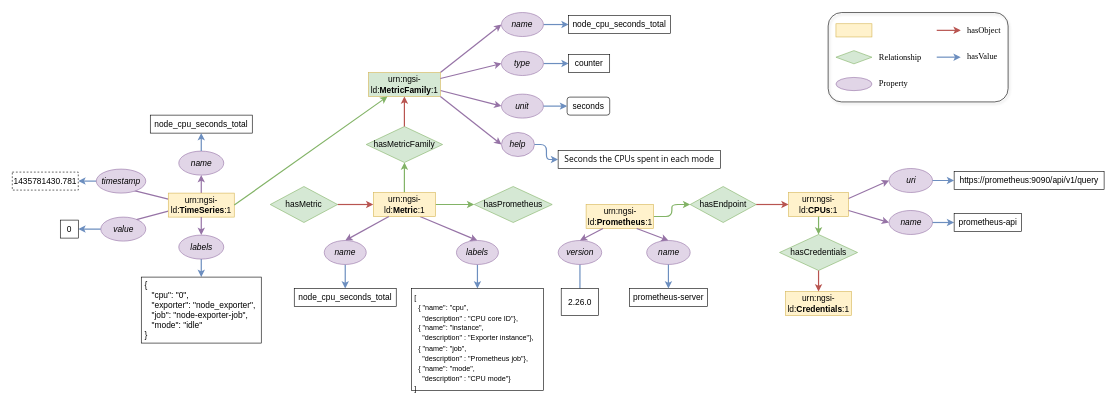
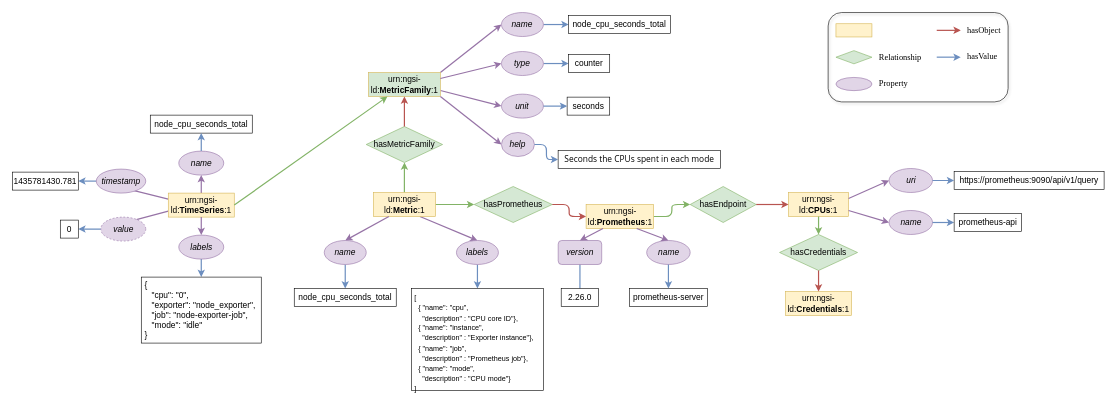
(589, 106) -> (589, 106)
(45, 181) -> (45, 181)
(304, 204) -> none
(353, 204) -> none
none -> (569, 209)
(123, 229) -> (123, 229)
(580, 252) -> (580, 252)
(580, 302) -> (580, 297)
